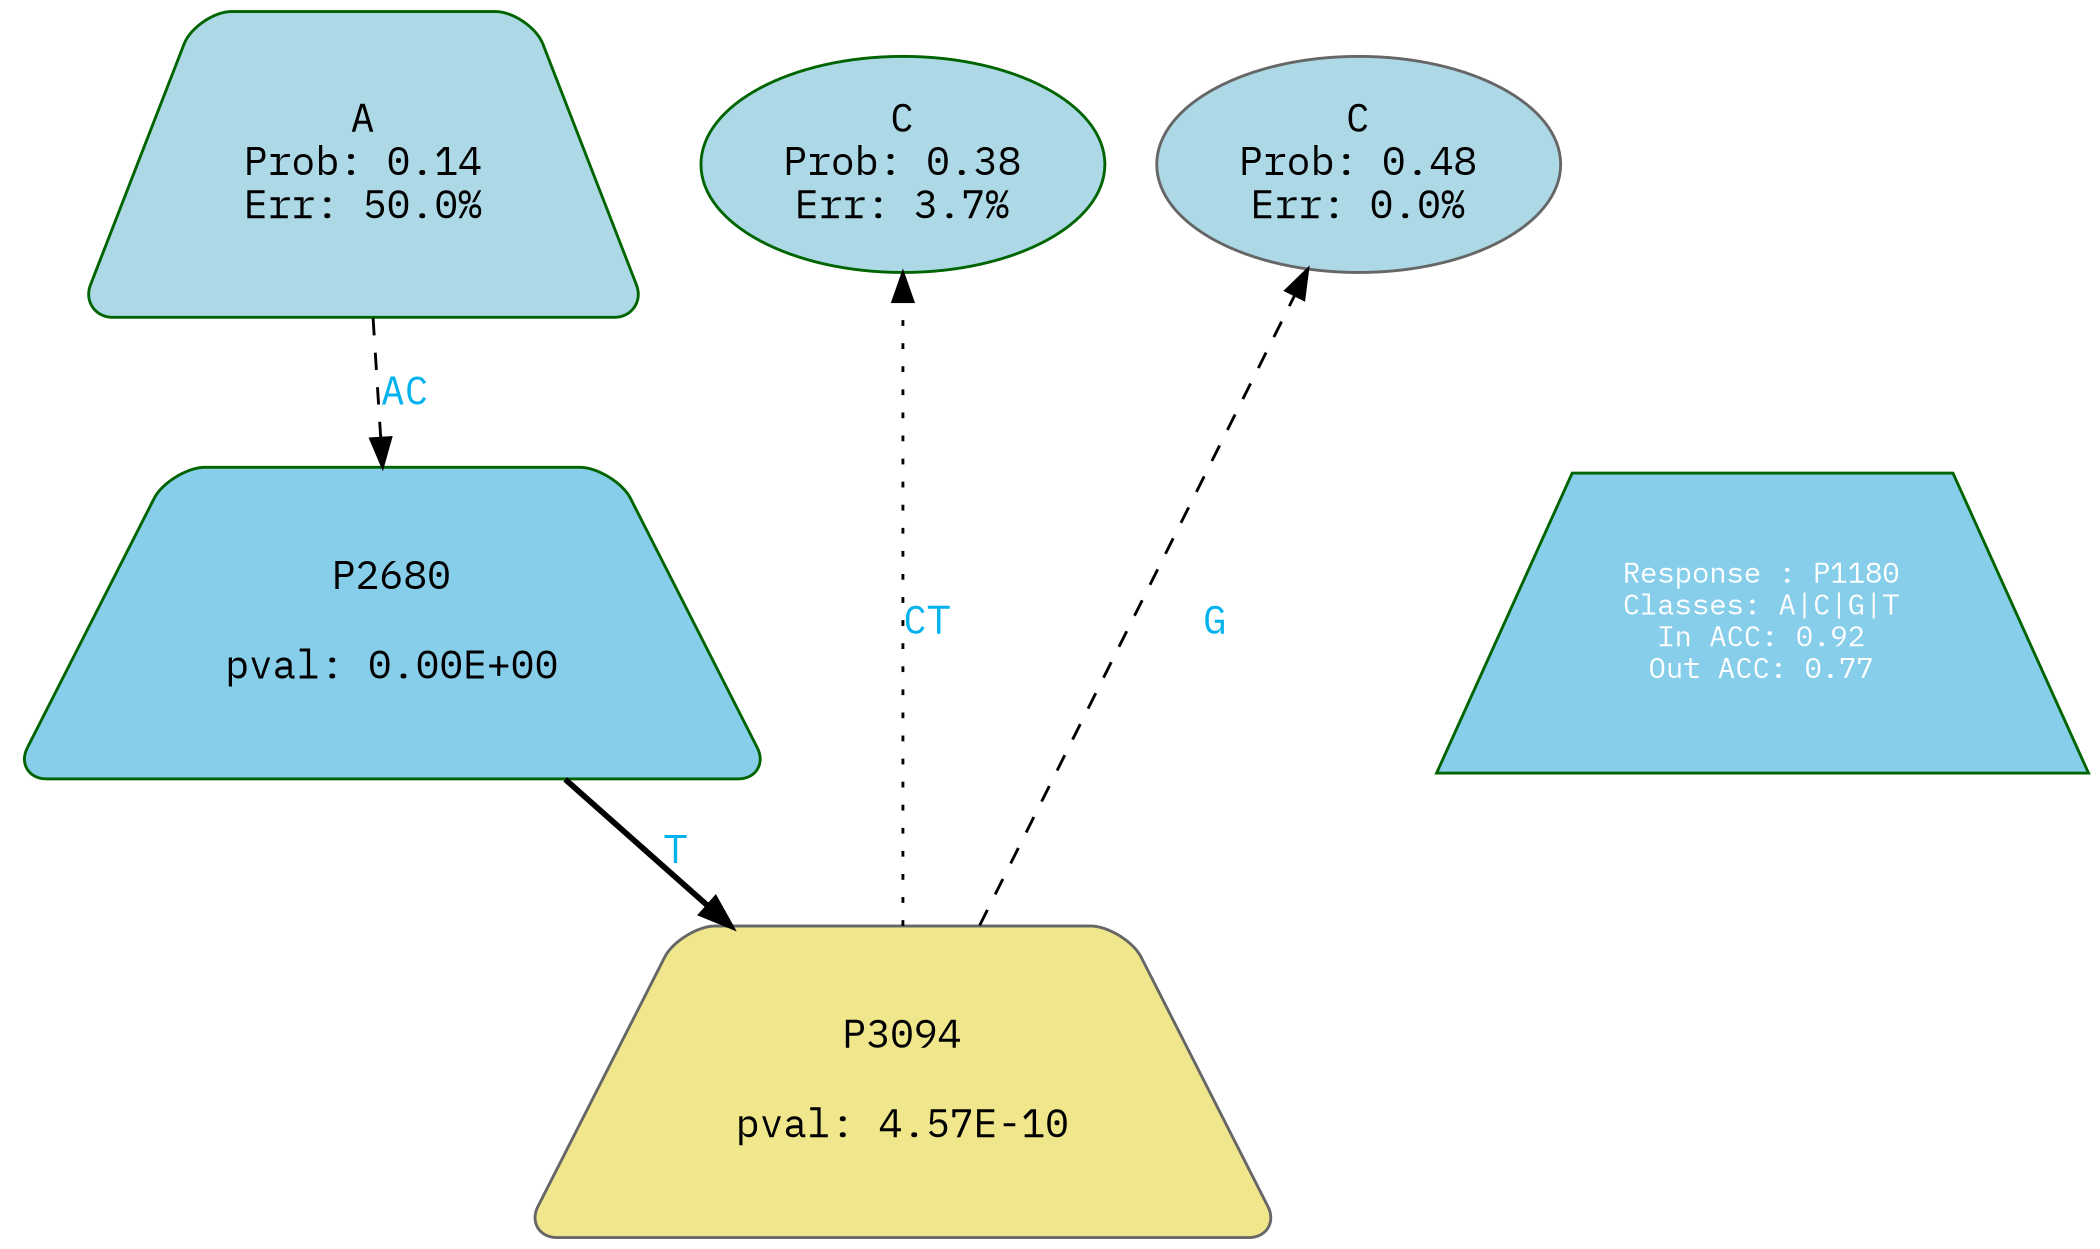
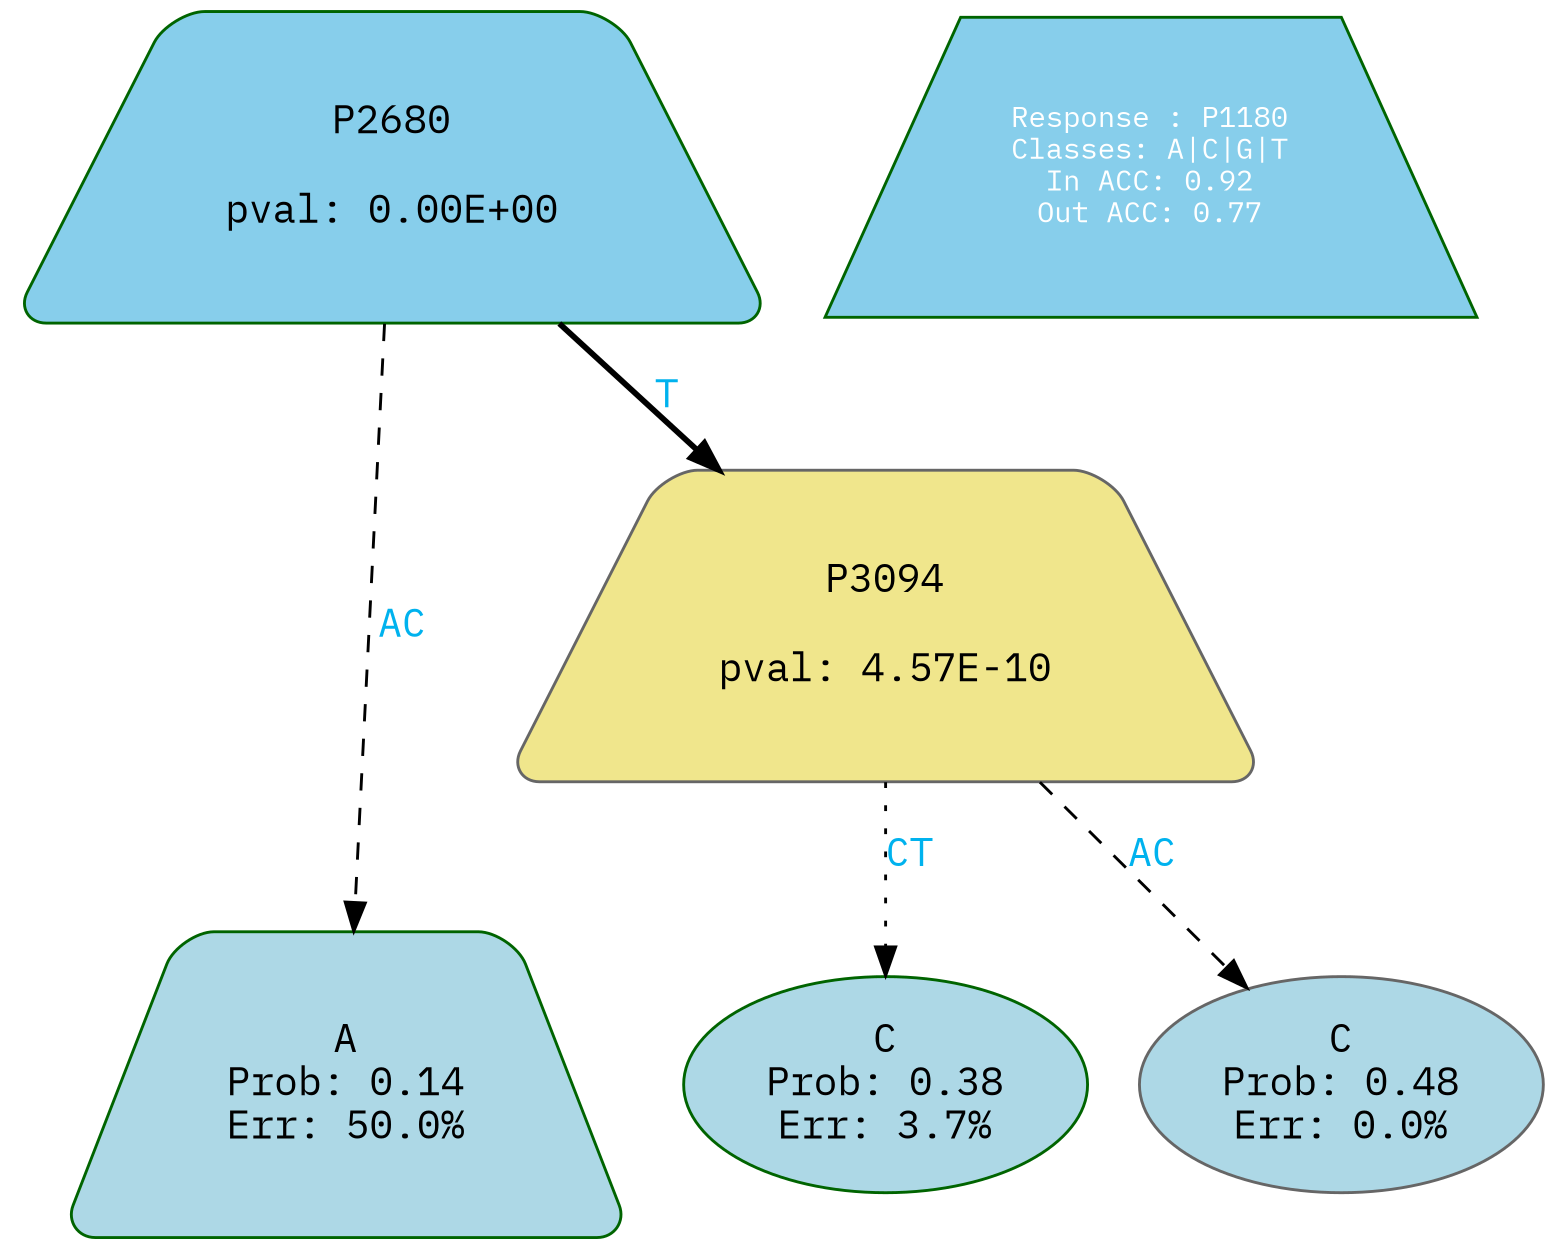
(377, 378) -> (370, 613)
(1216, 623) -> (1152, 855)
